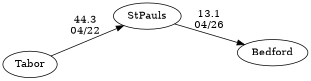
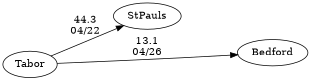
(206, 33) -> (144, 60)
